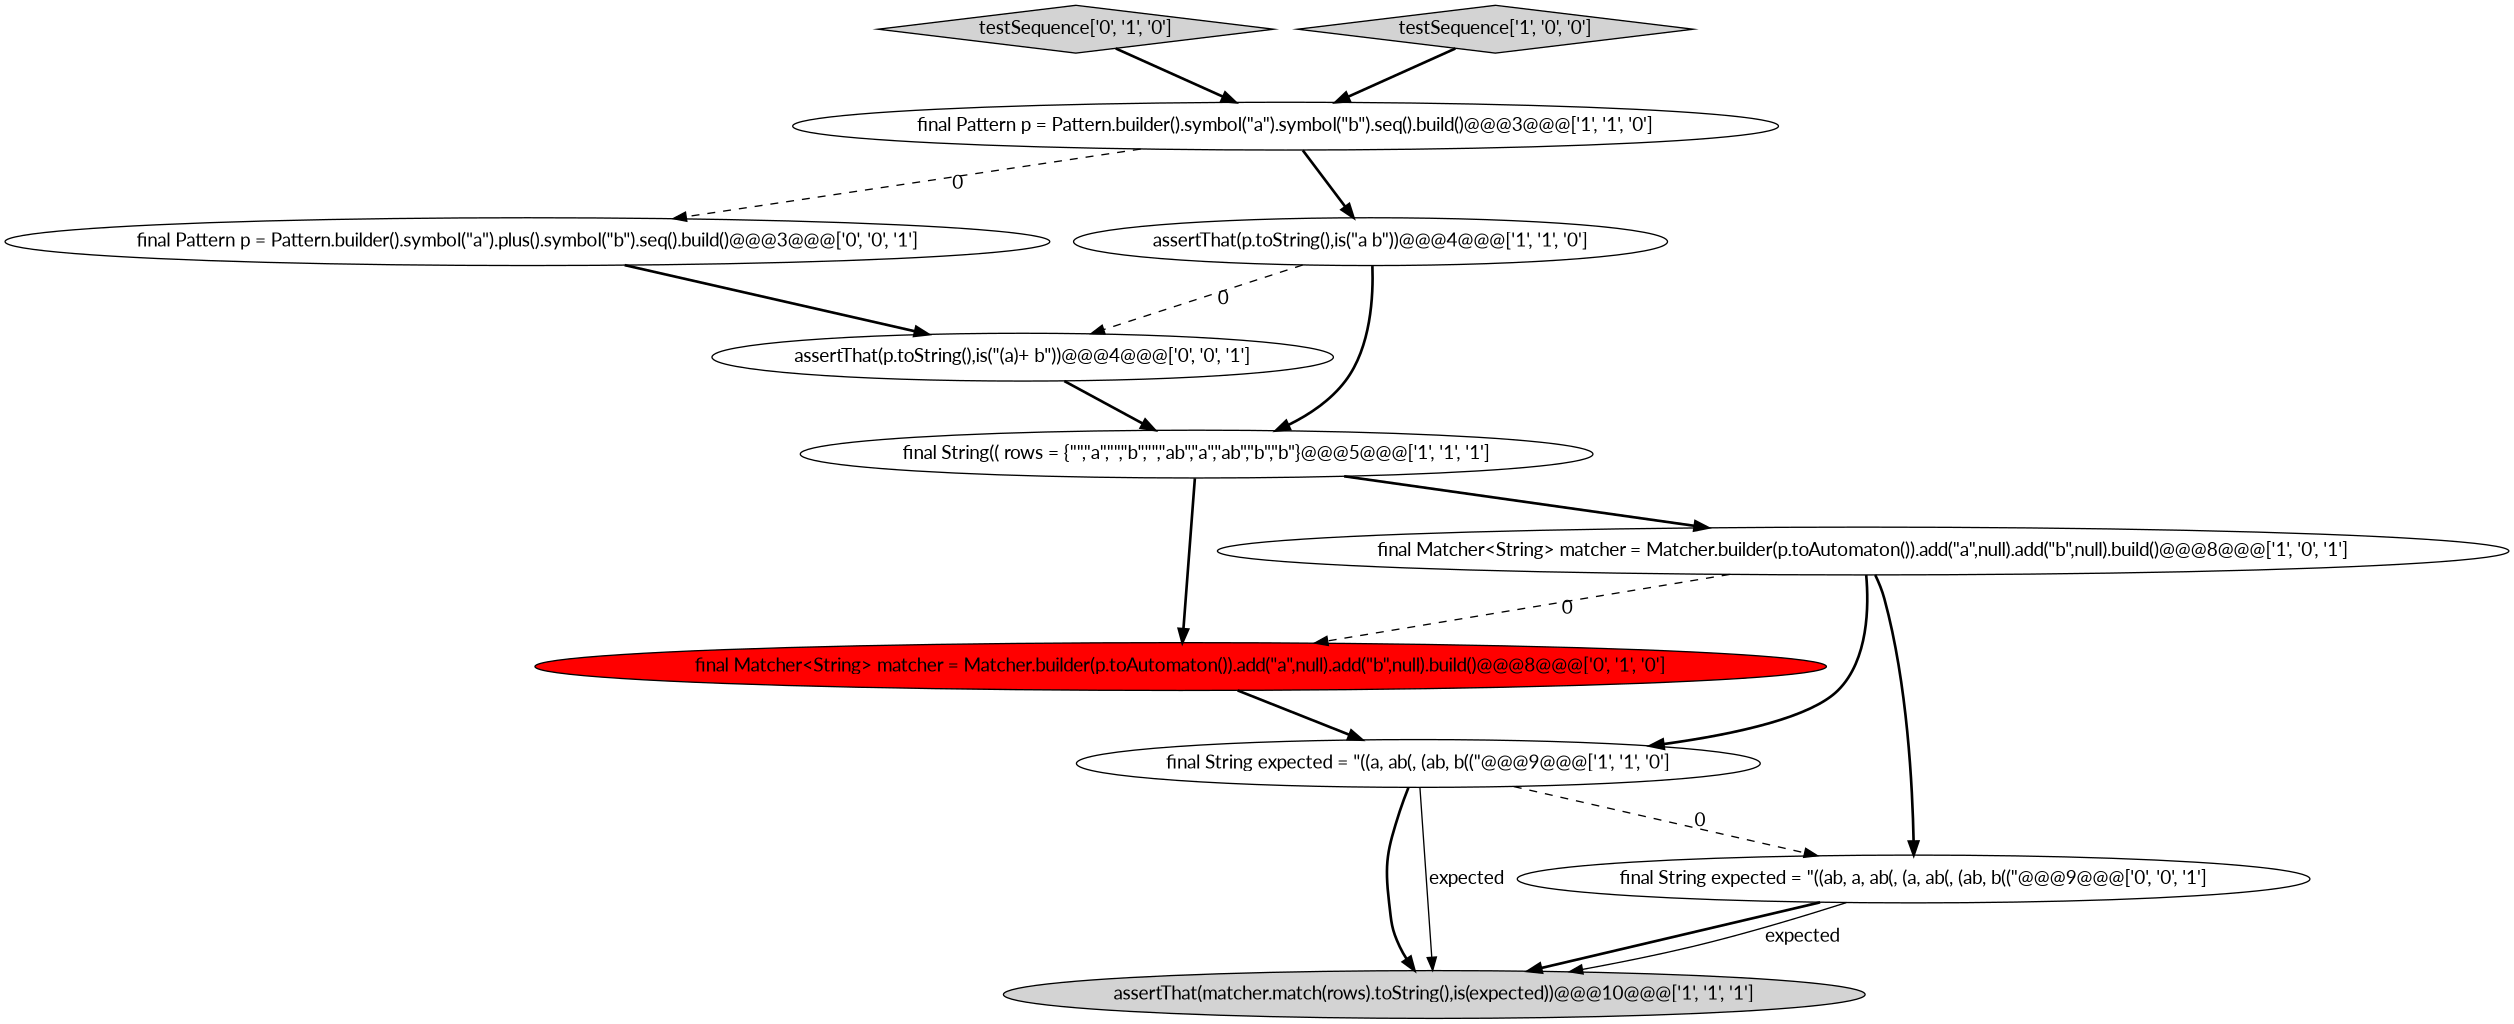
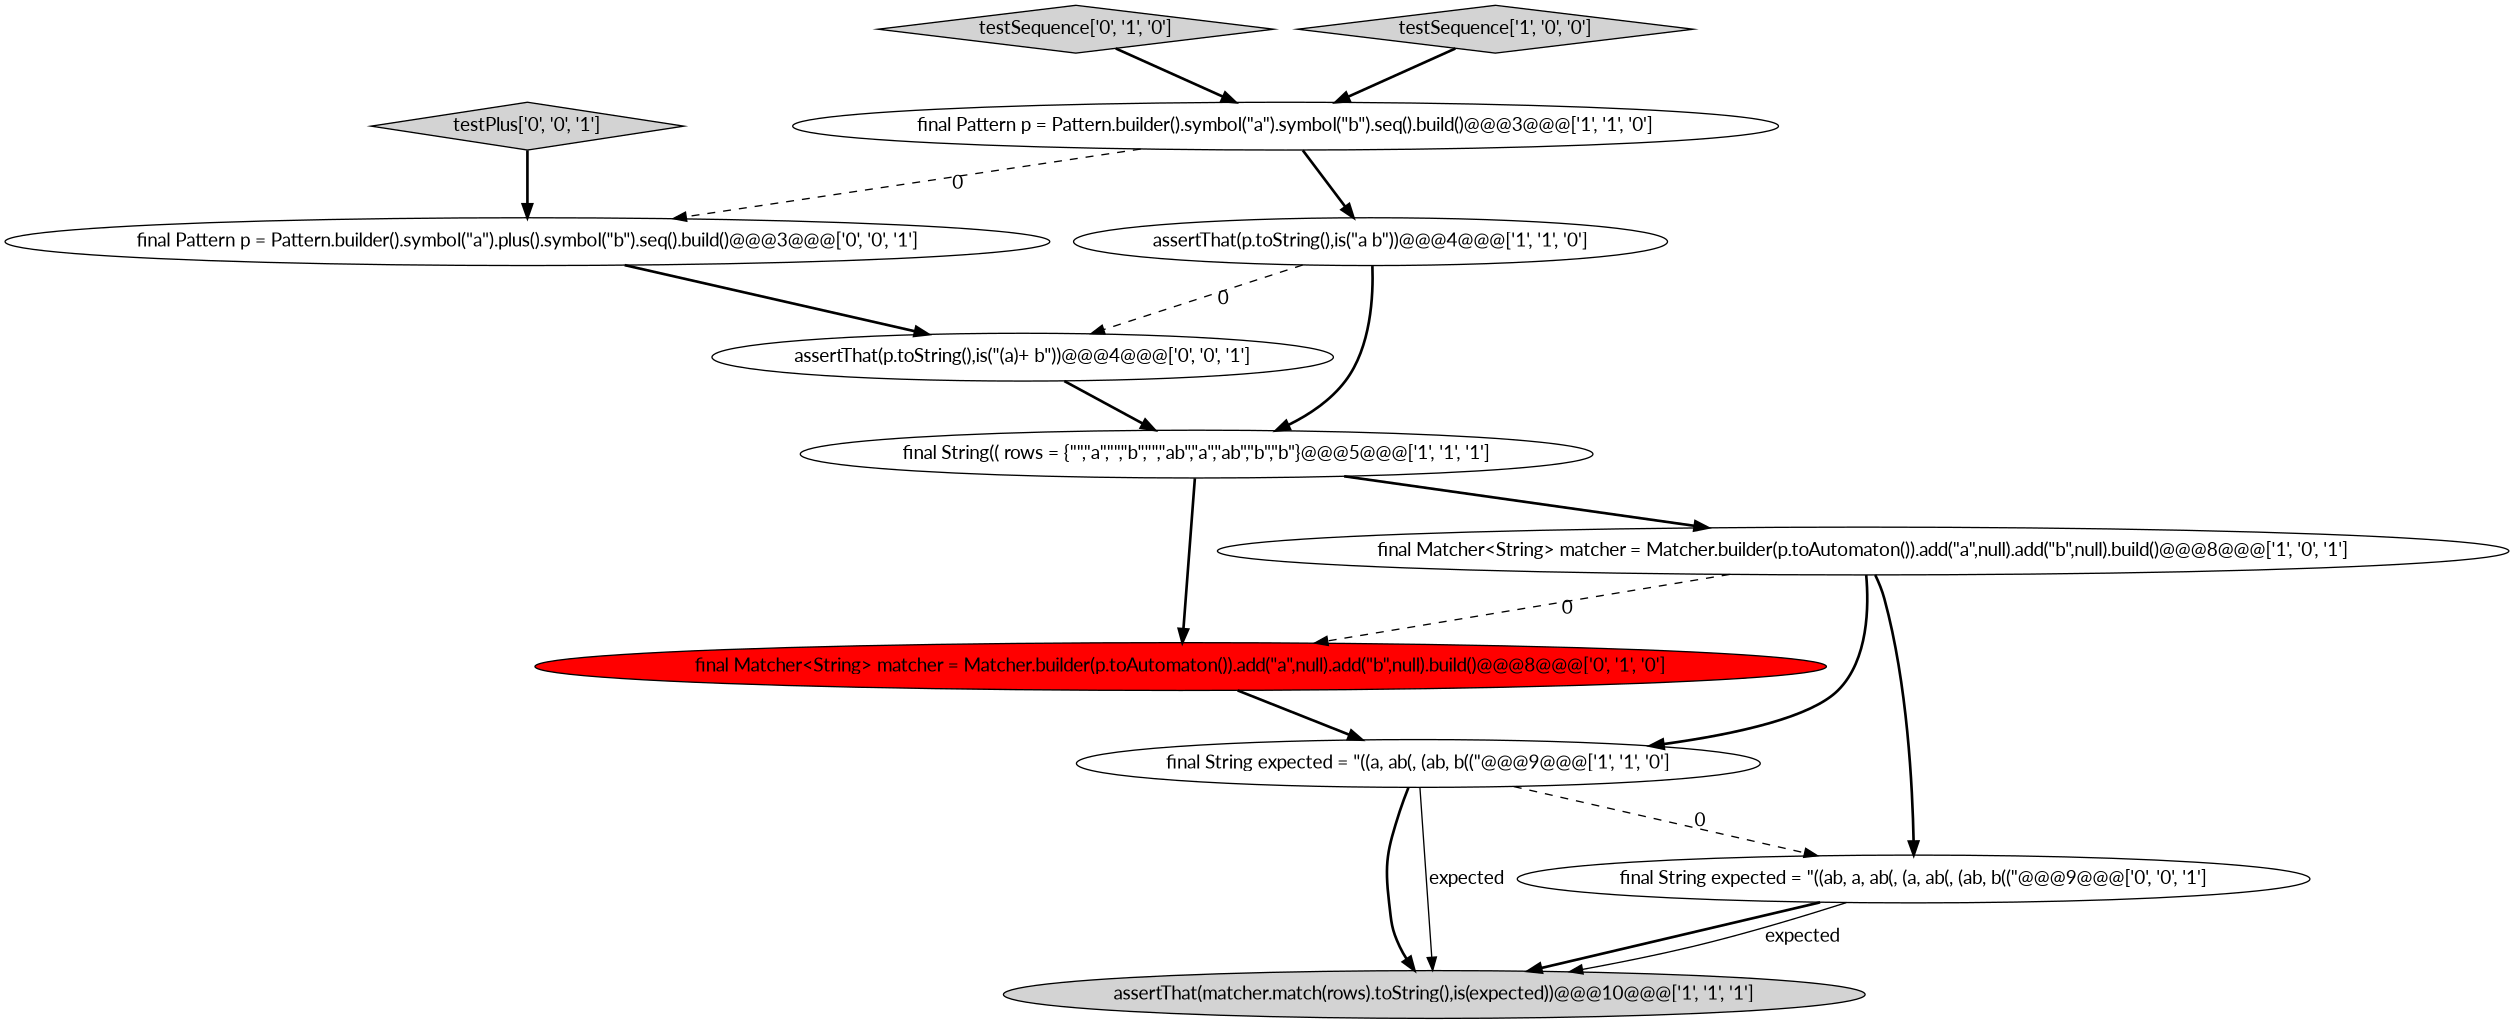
none -> (527, 126)
